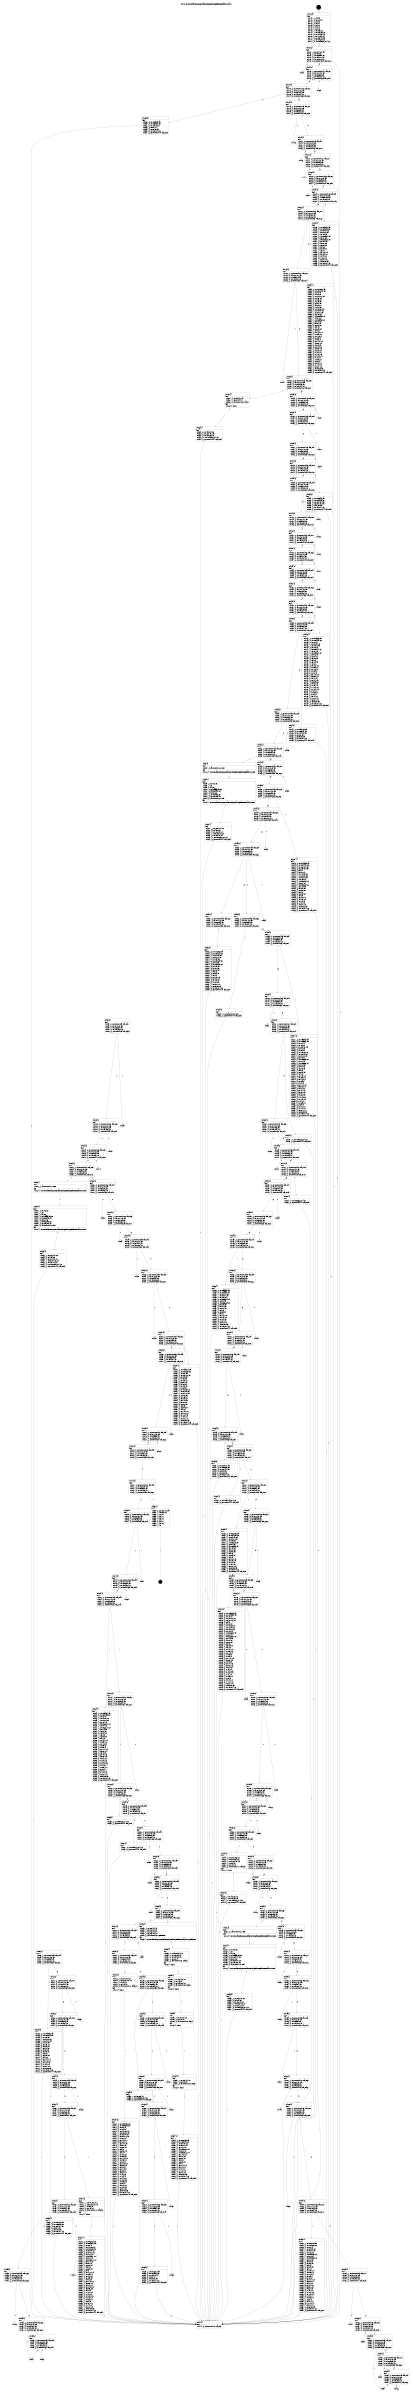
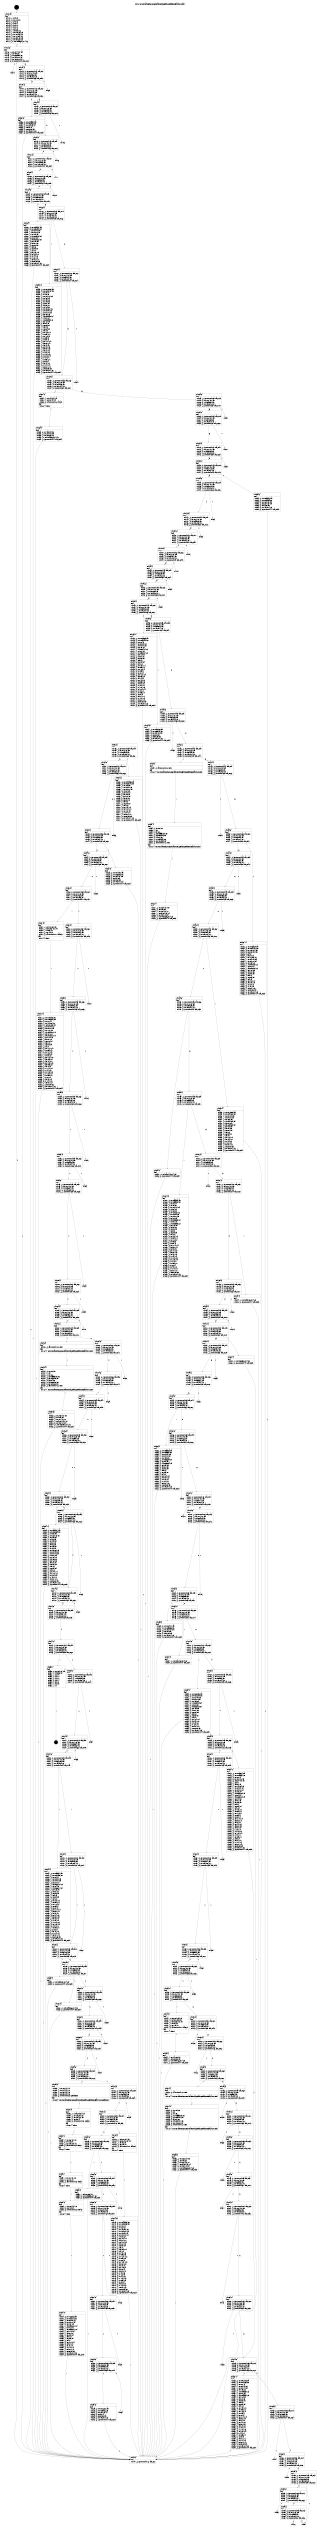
(247, 885) -> (197, 967)
(35, 2353) -> (69, 1173)
